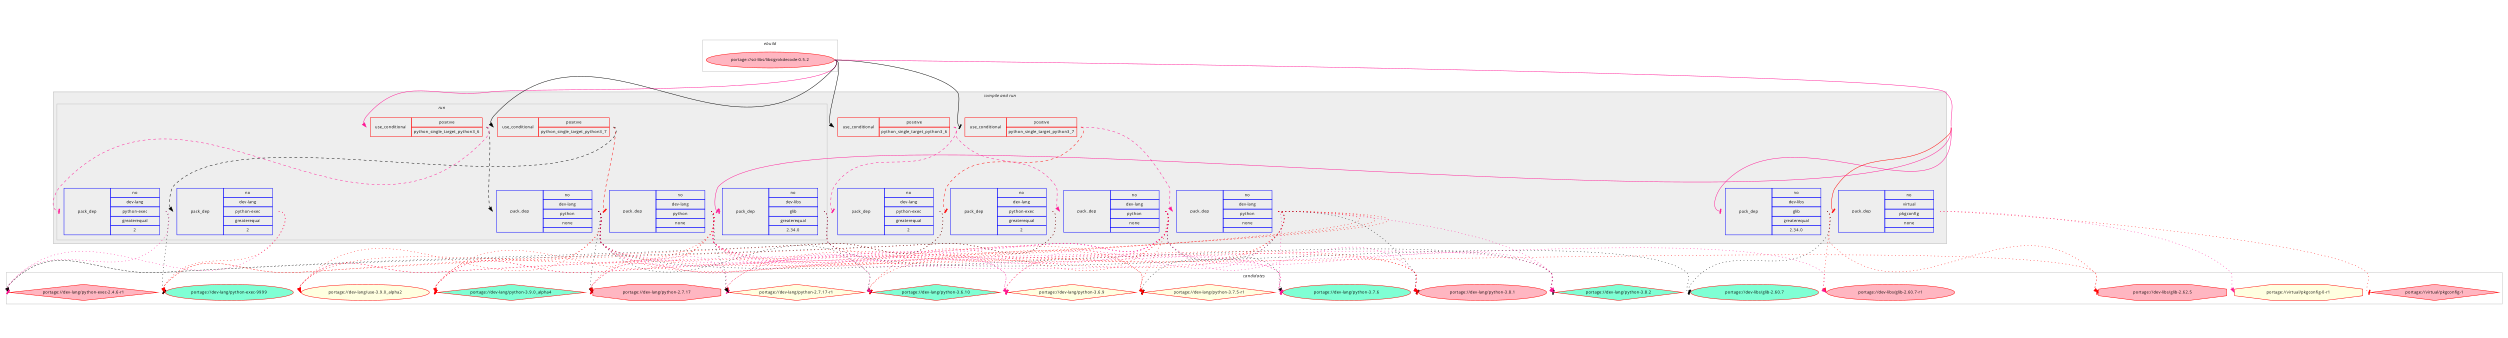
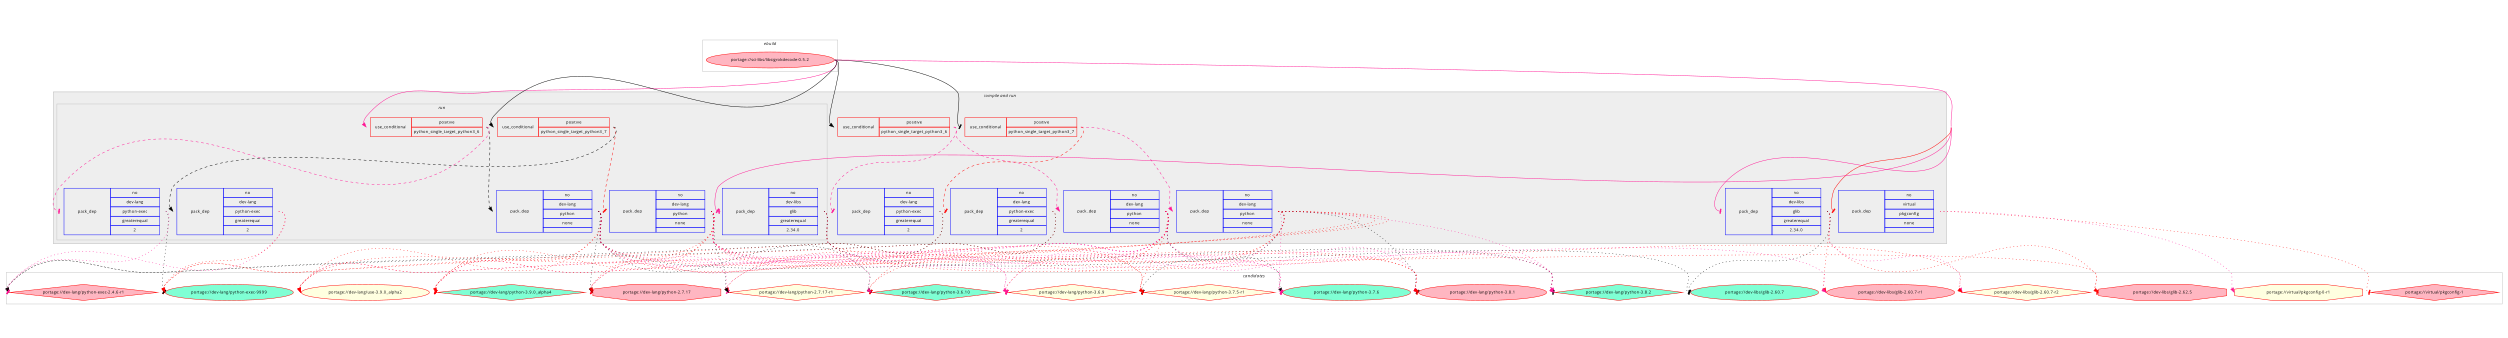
none -> (2027, 292)
